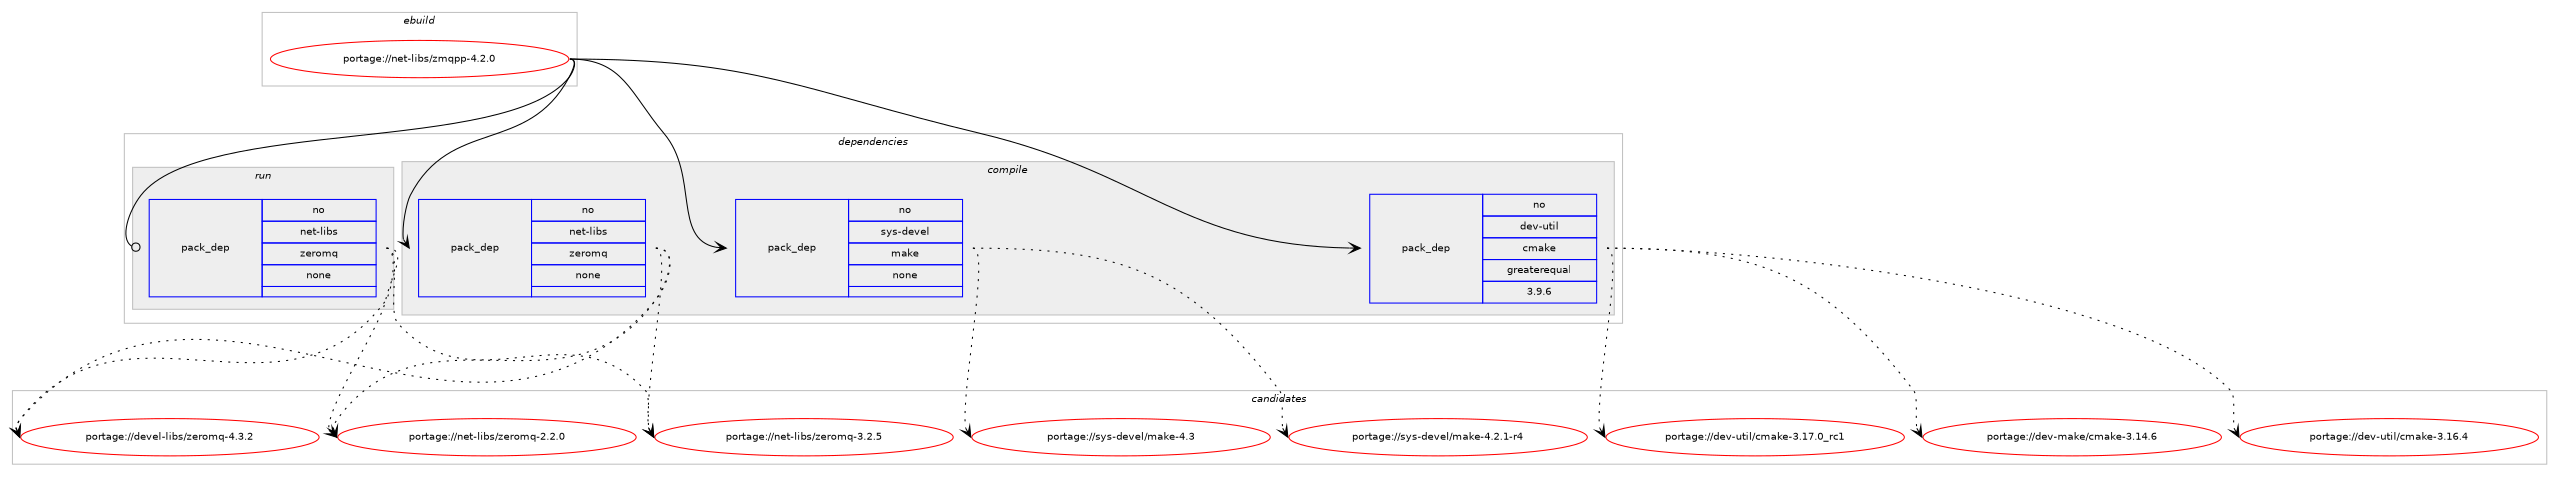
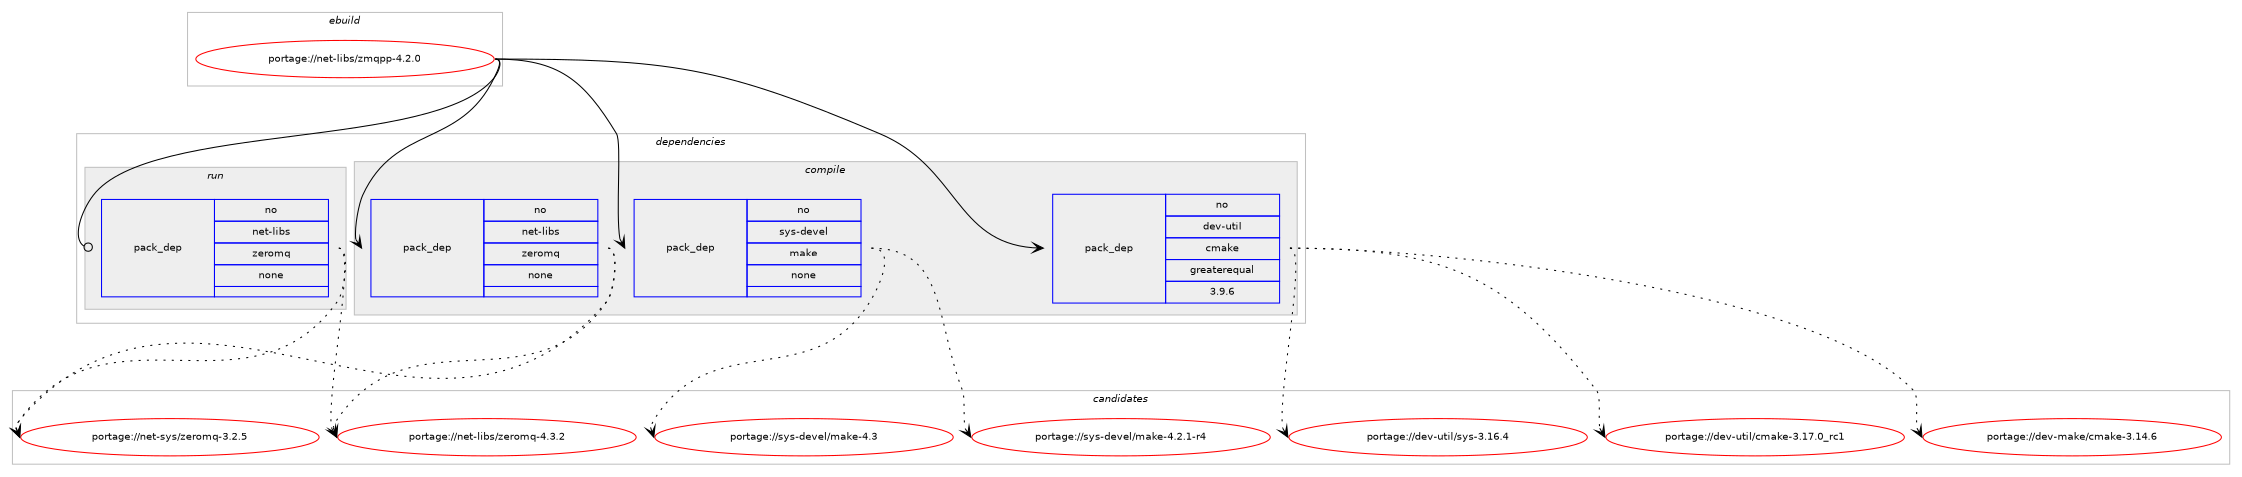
(170, 437) -> (487, 437)
(487, 437) -> none
(804, 437) -> (170, 437)
(2389, 437) -> (1438, 437)
